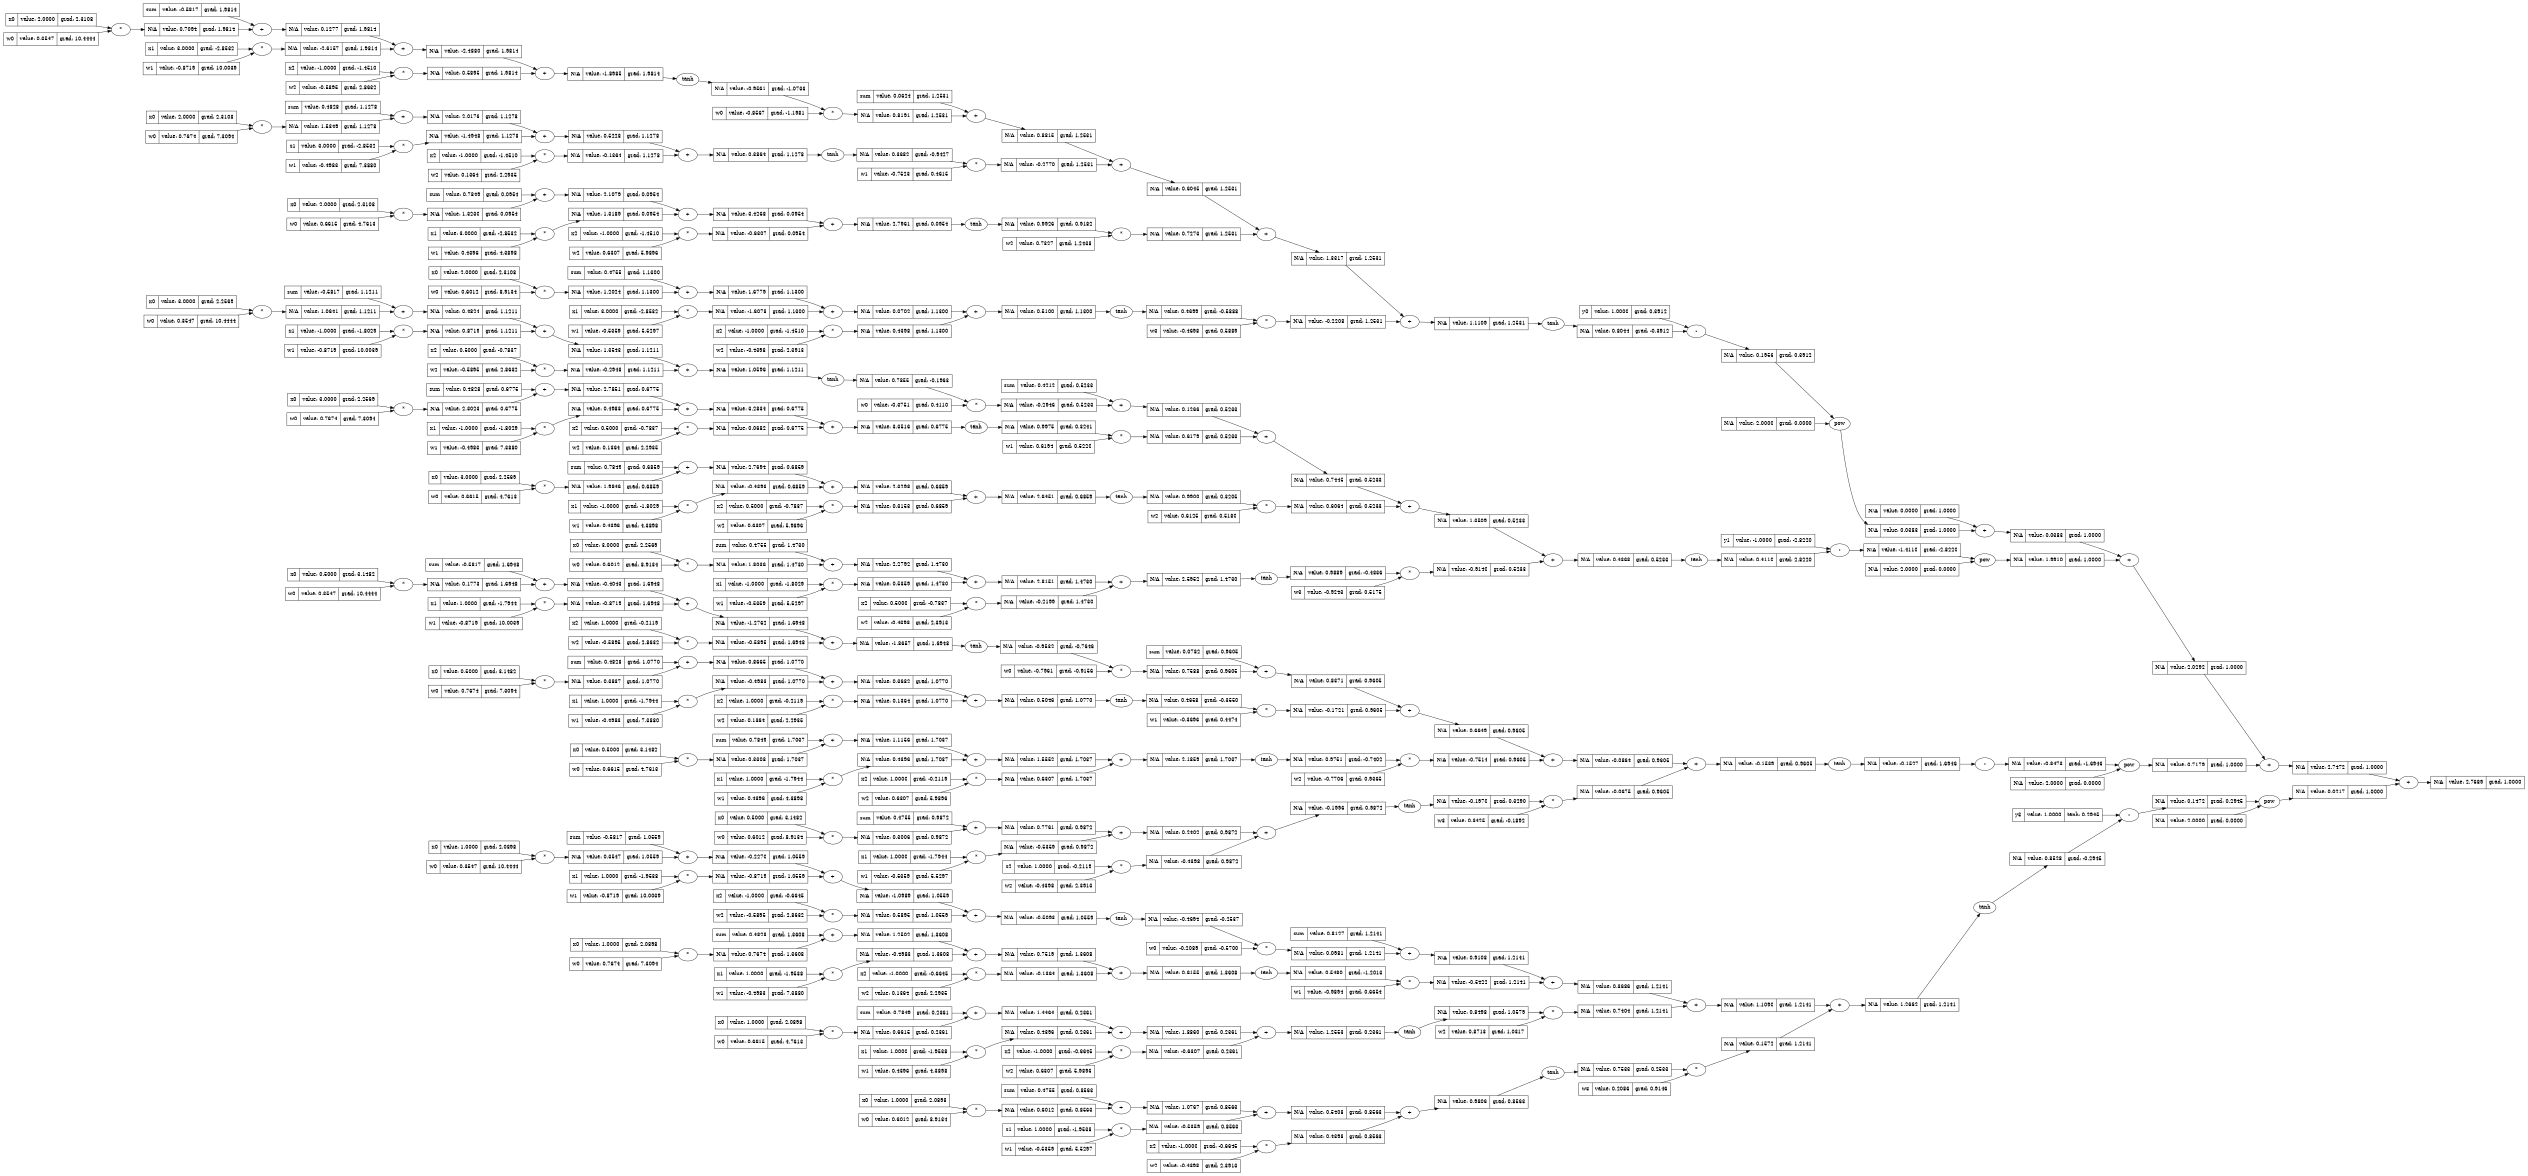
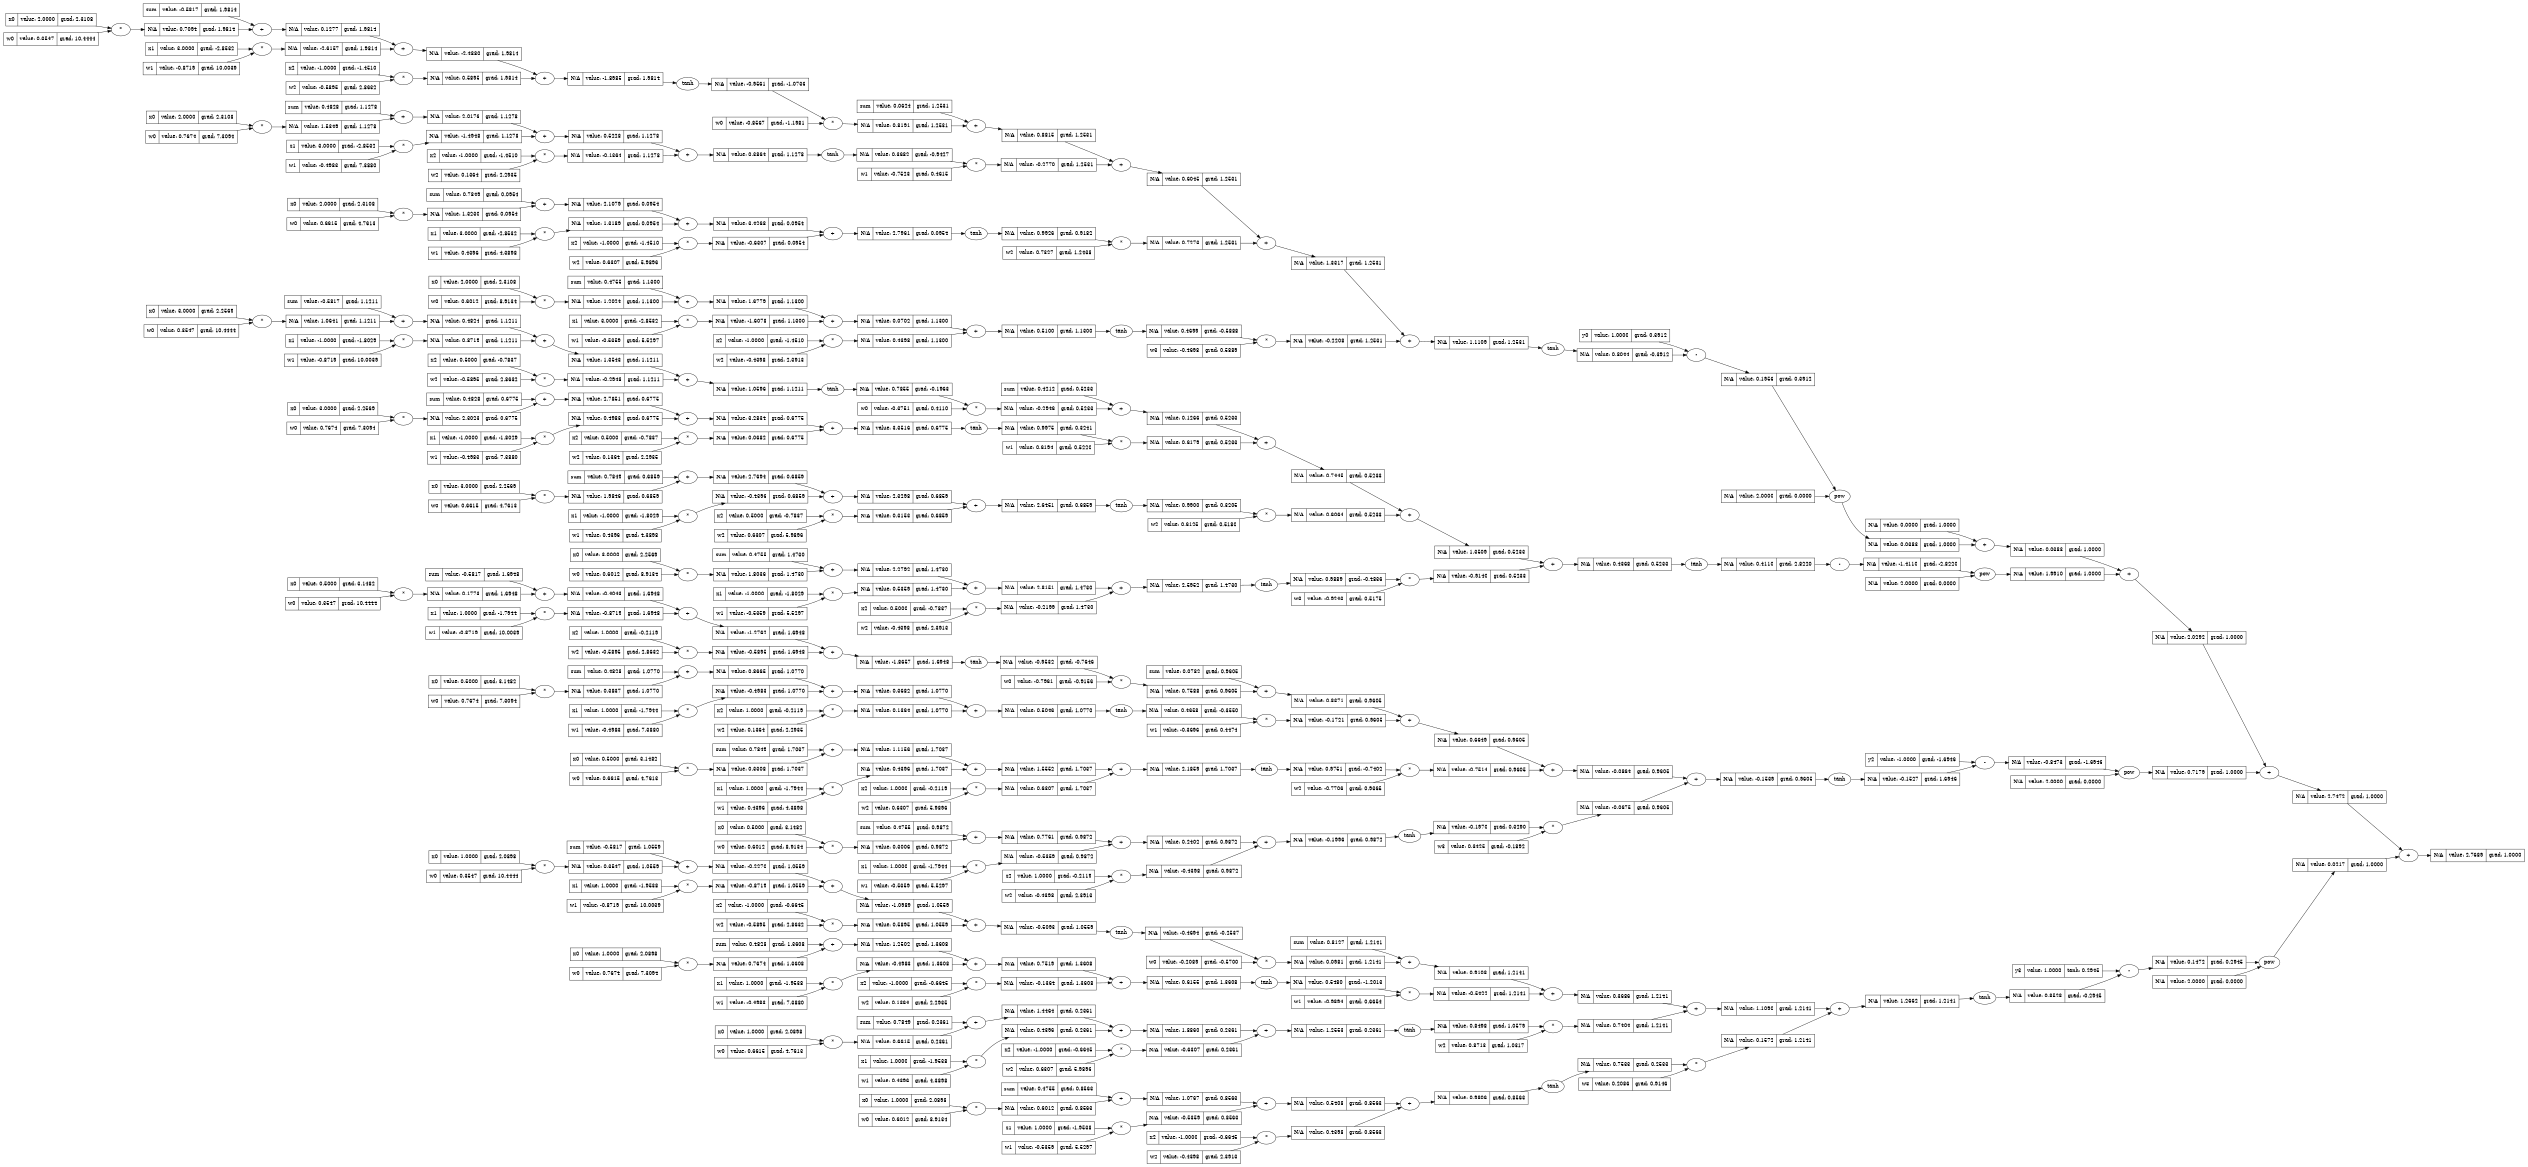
(1768, 541) -> none
none -> (1912, 760)
